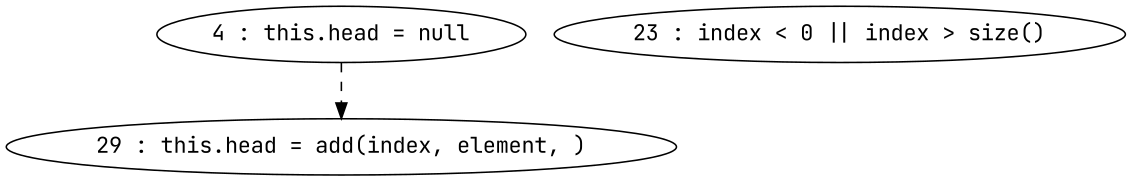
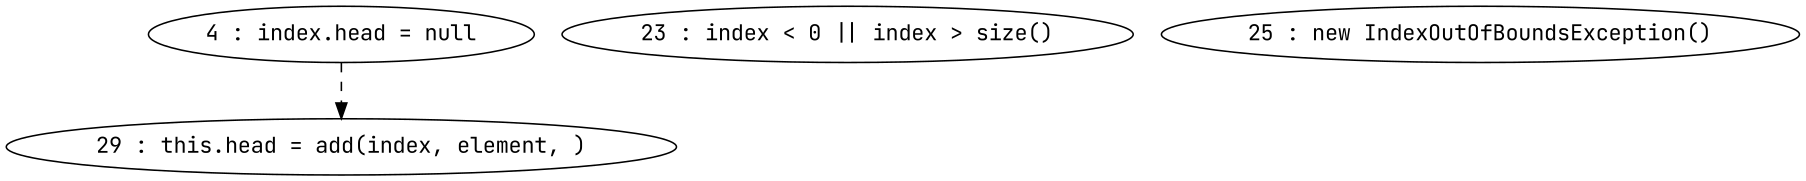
(341, 34) -> (341, 34)
none -> (1480, 34)
